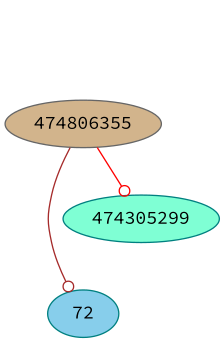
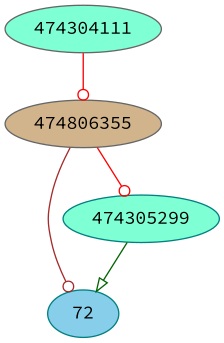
none -> (83, 29)
none -> (115, 261)
